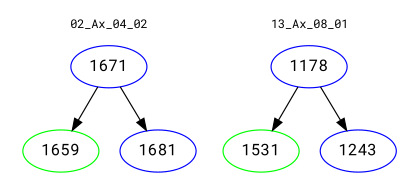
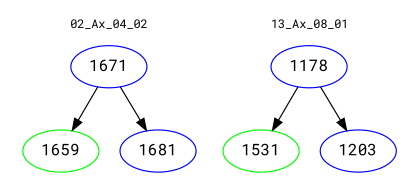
(358, 151) -> (358, 151)
